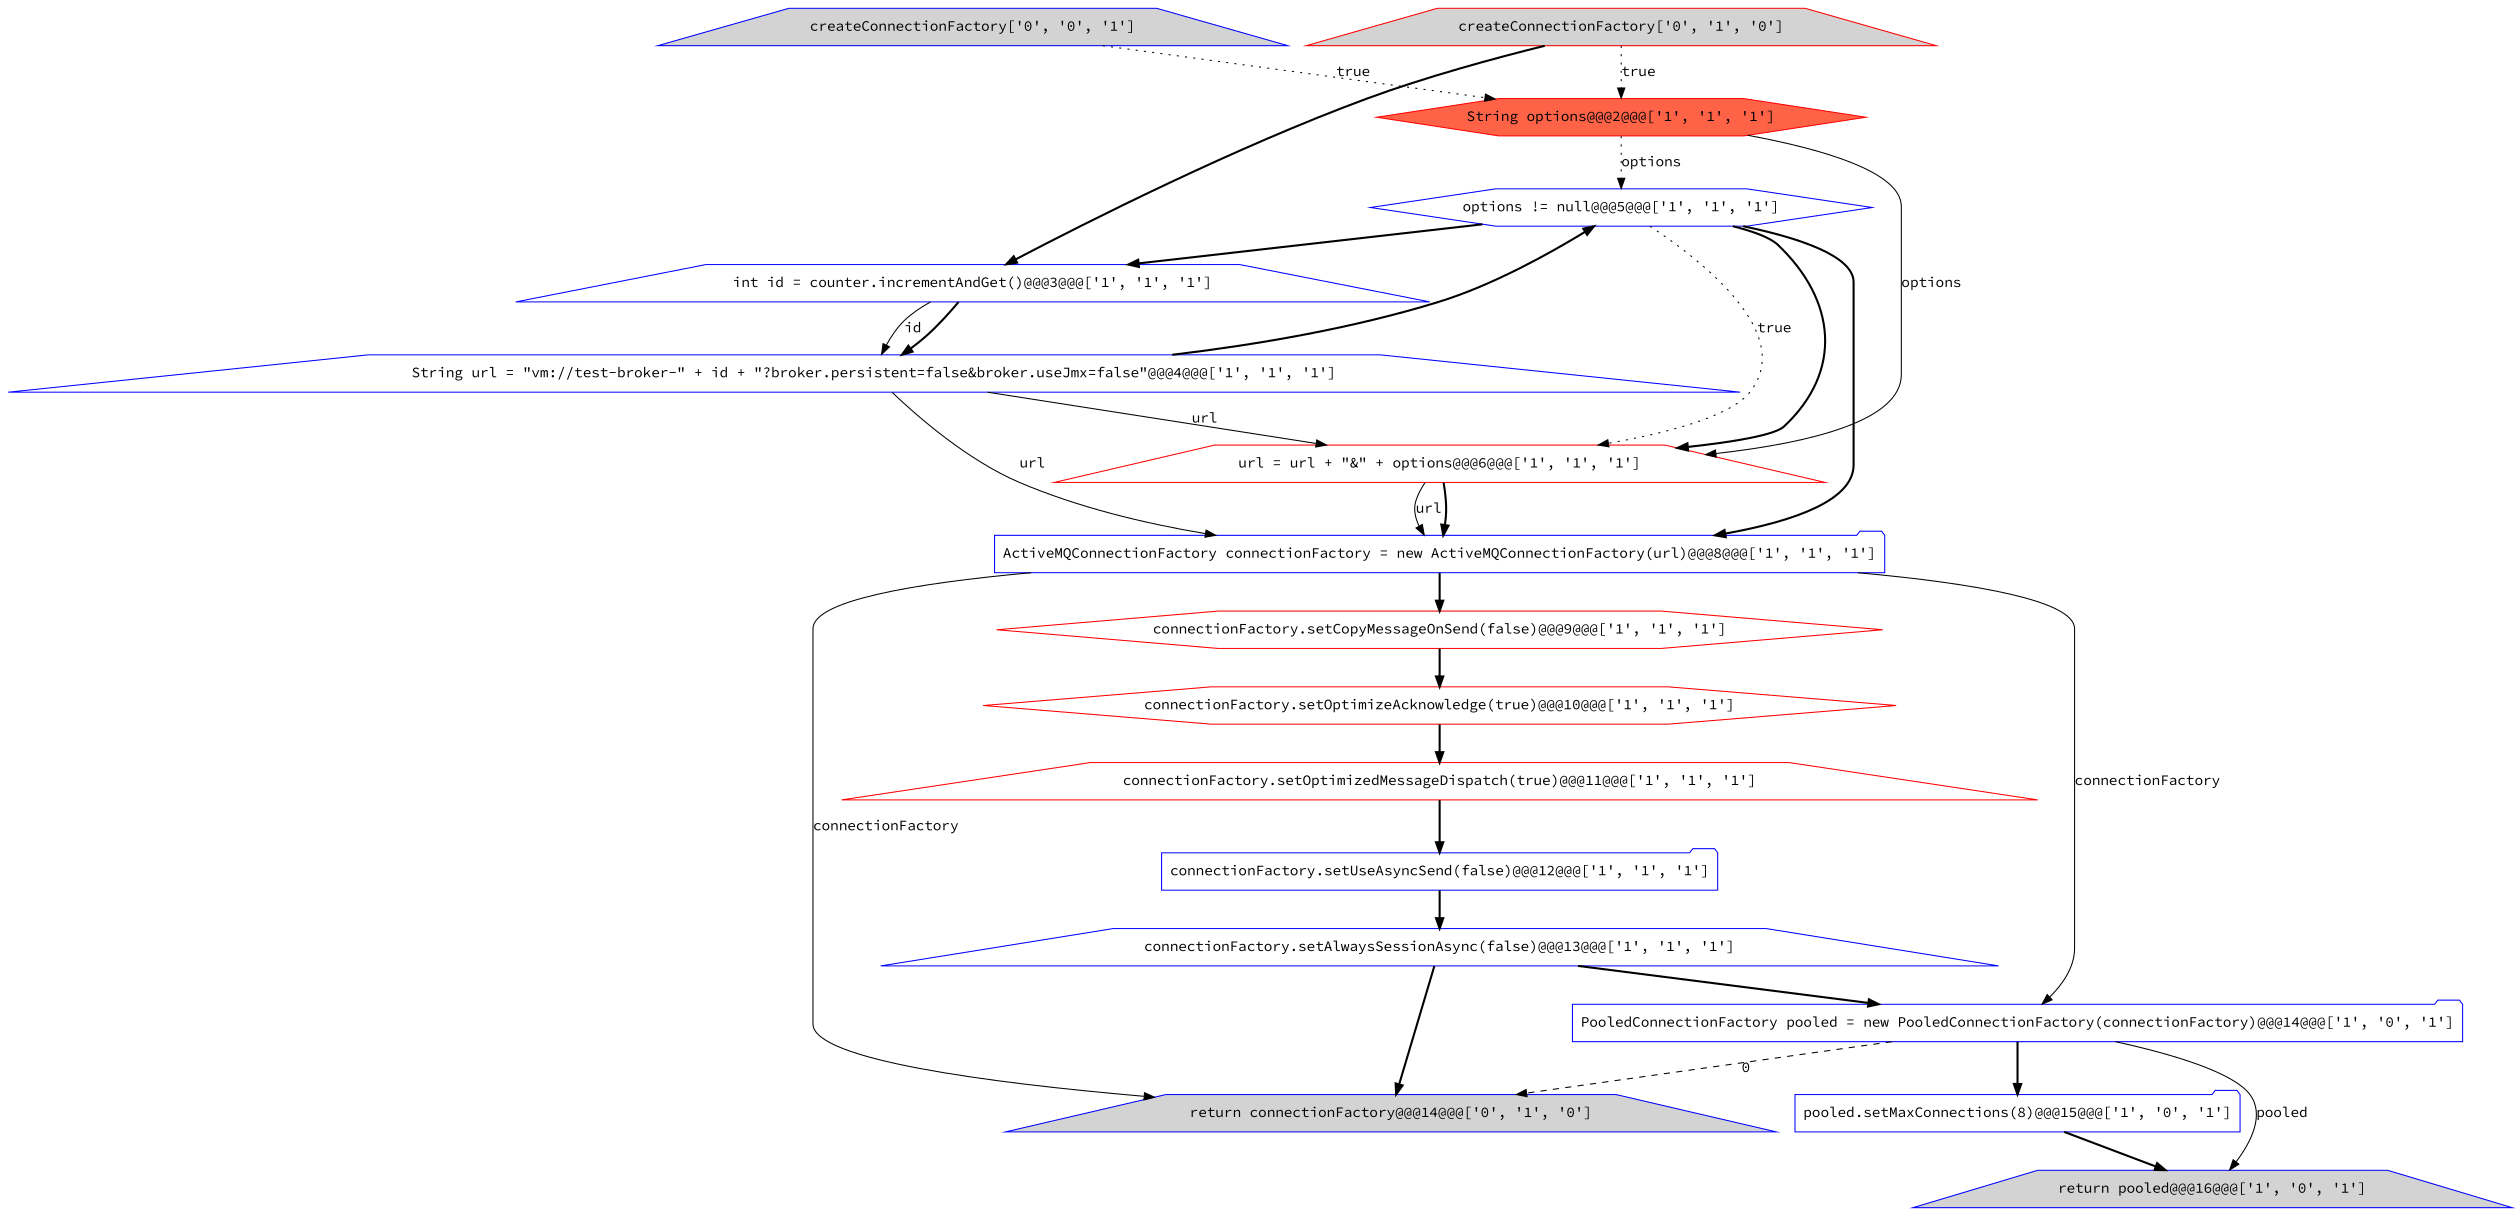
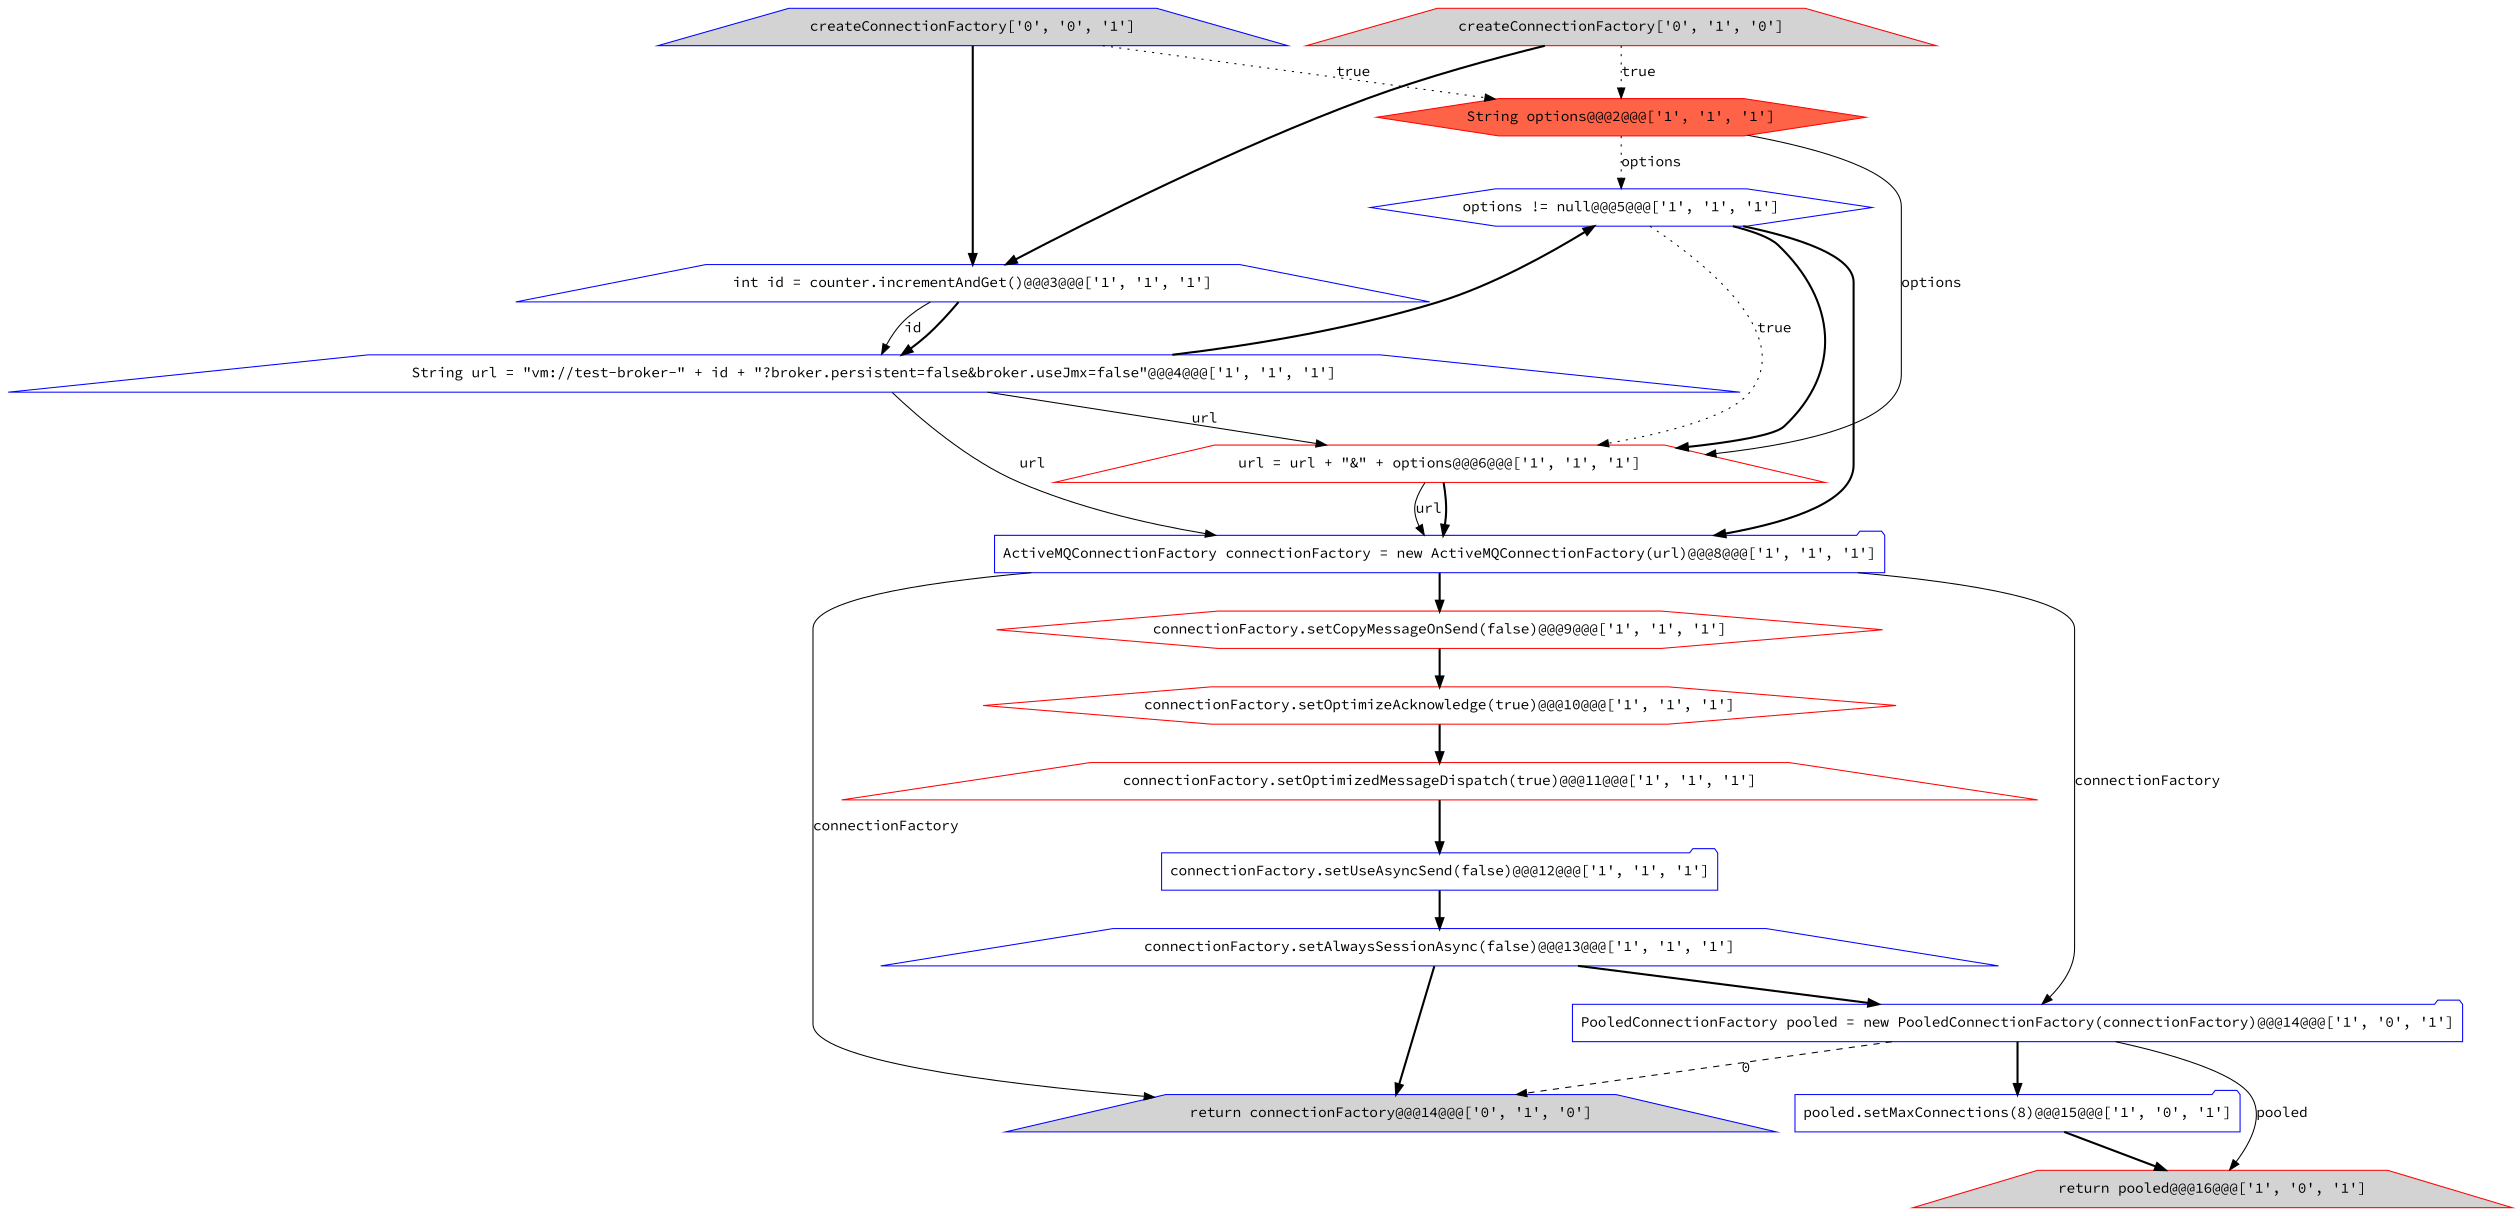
(1311, 244) -> (973, 150)
(2213, 1189) -> (2213, 1189)
